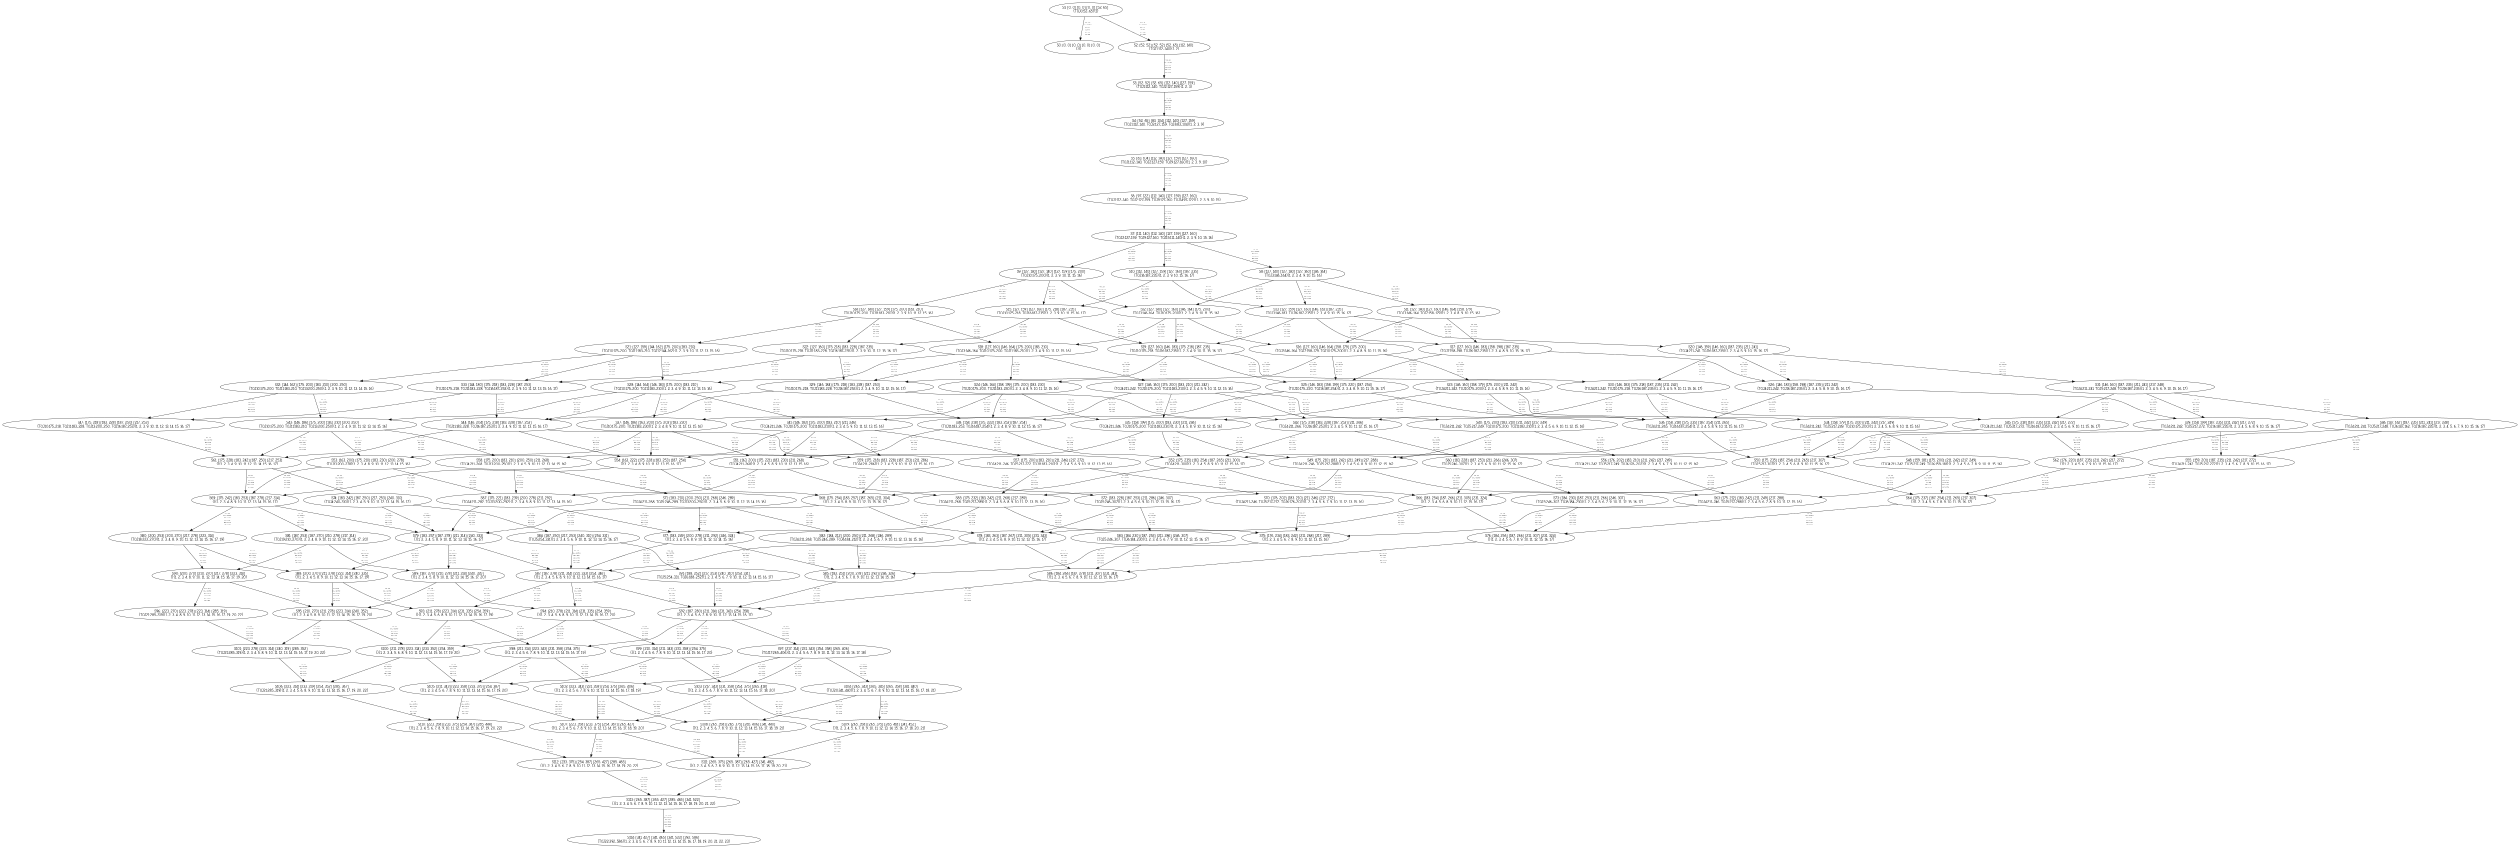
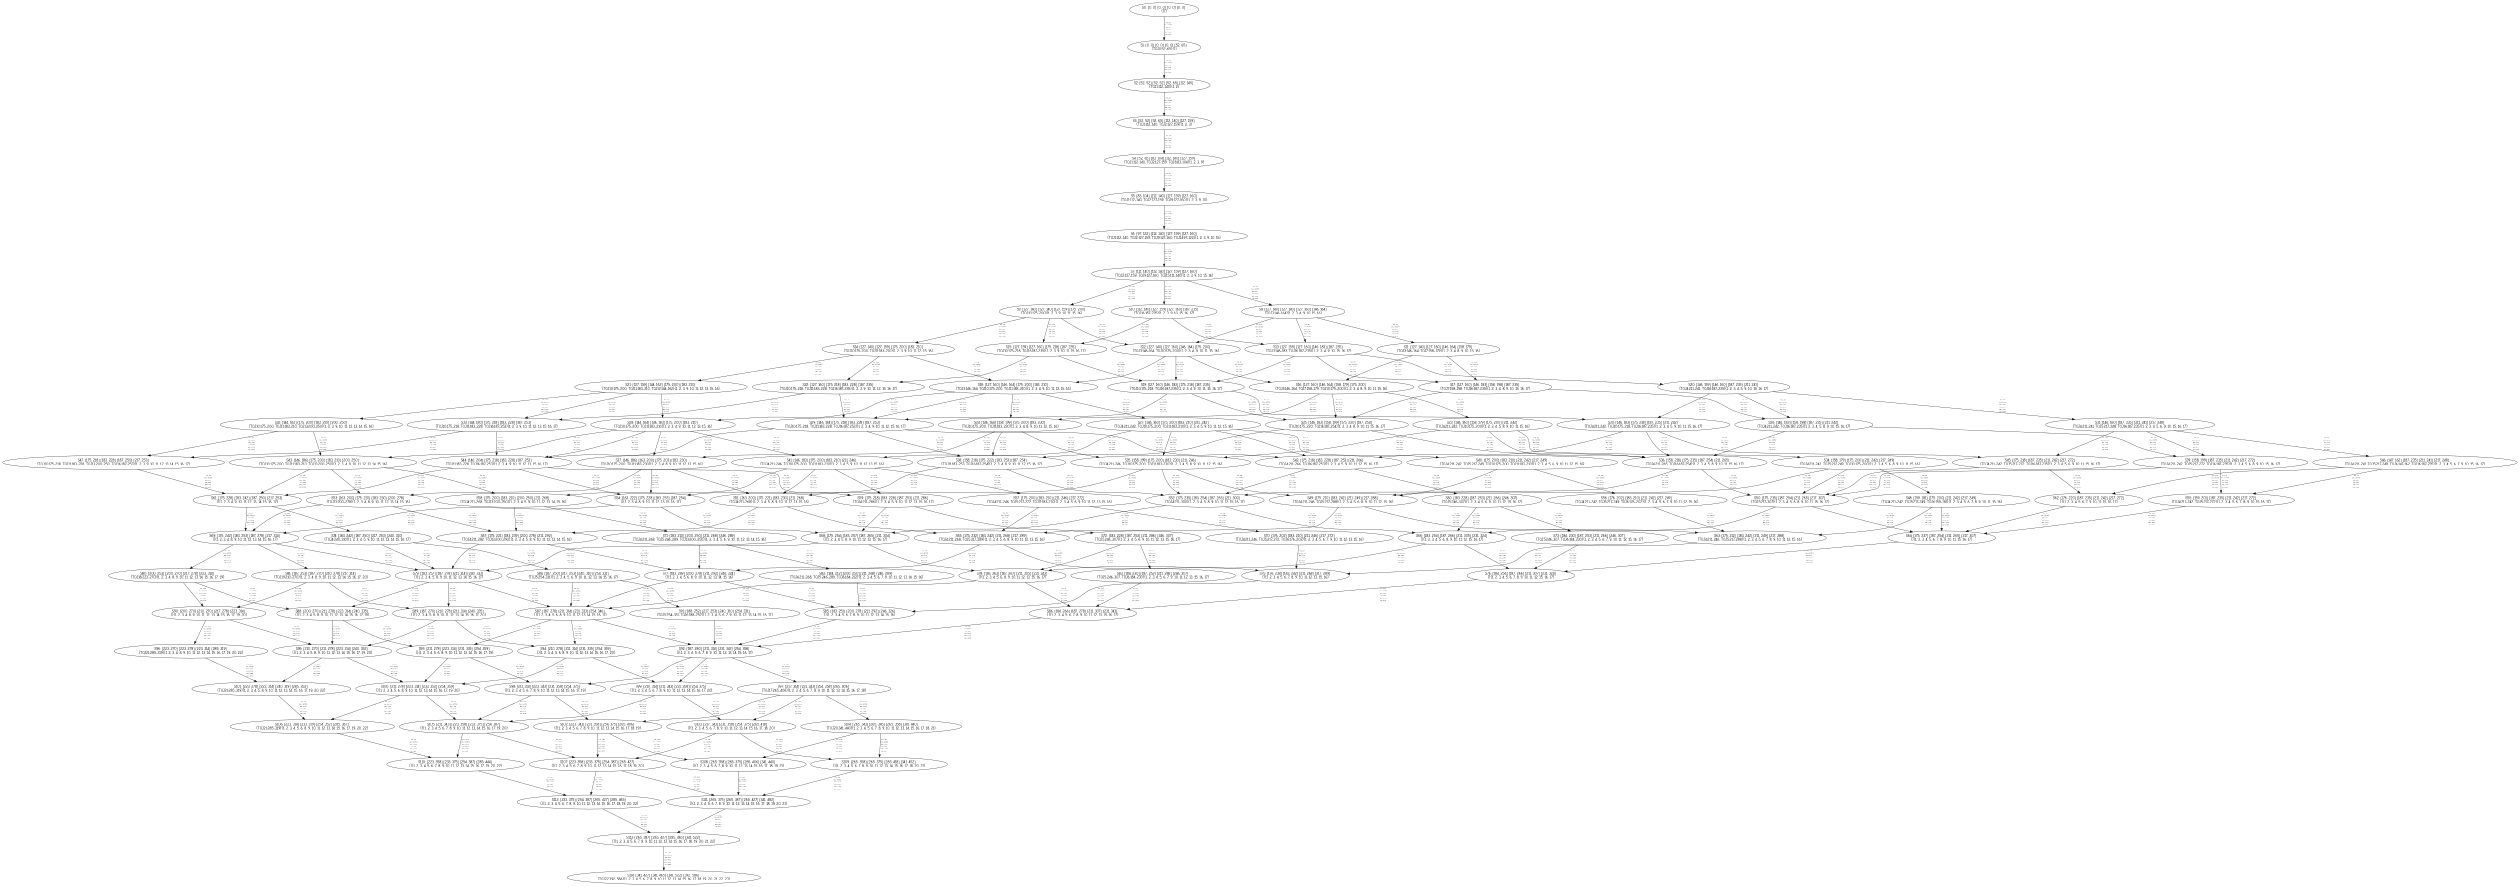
(1083, 27) -> (1164, 27)
